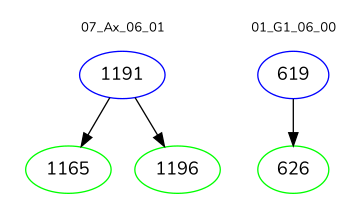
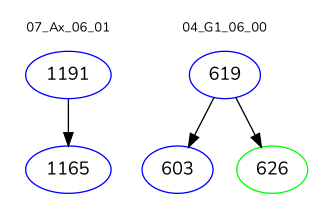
(294, 28) -> (225, 28)
(68, 170) -> (68, 170)
none -> (178, 170)
(178, 170) -> none
